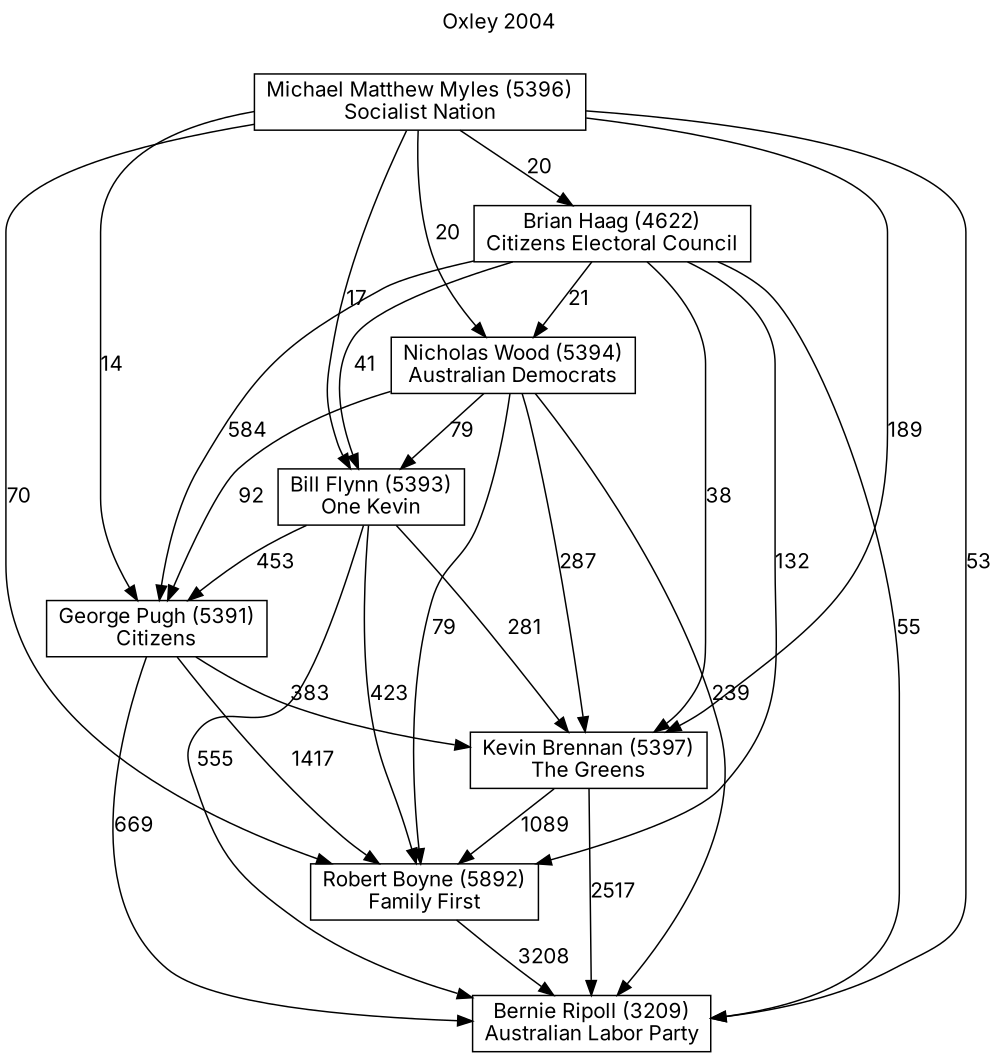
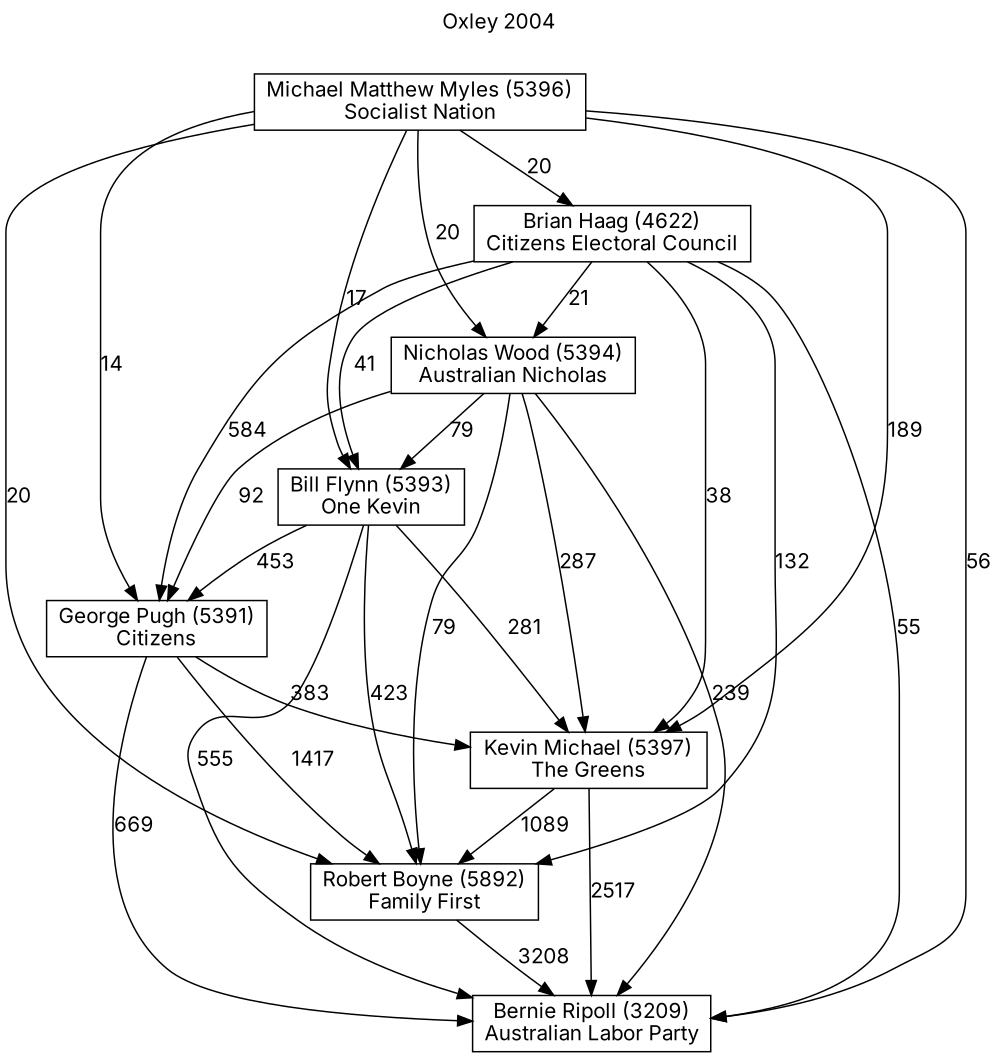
(513, 365) -> (513, 365)
(19, 497) -> (19, 497)
(979, 563) -> (979, 563)
(589, 760) -> (589, 760)
